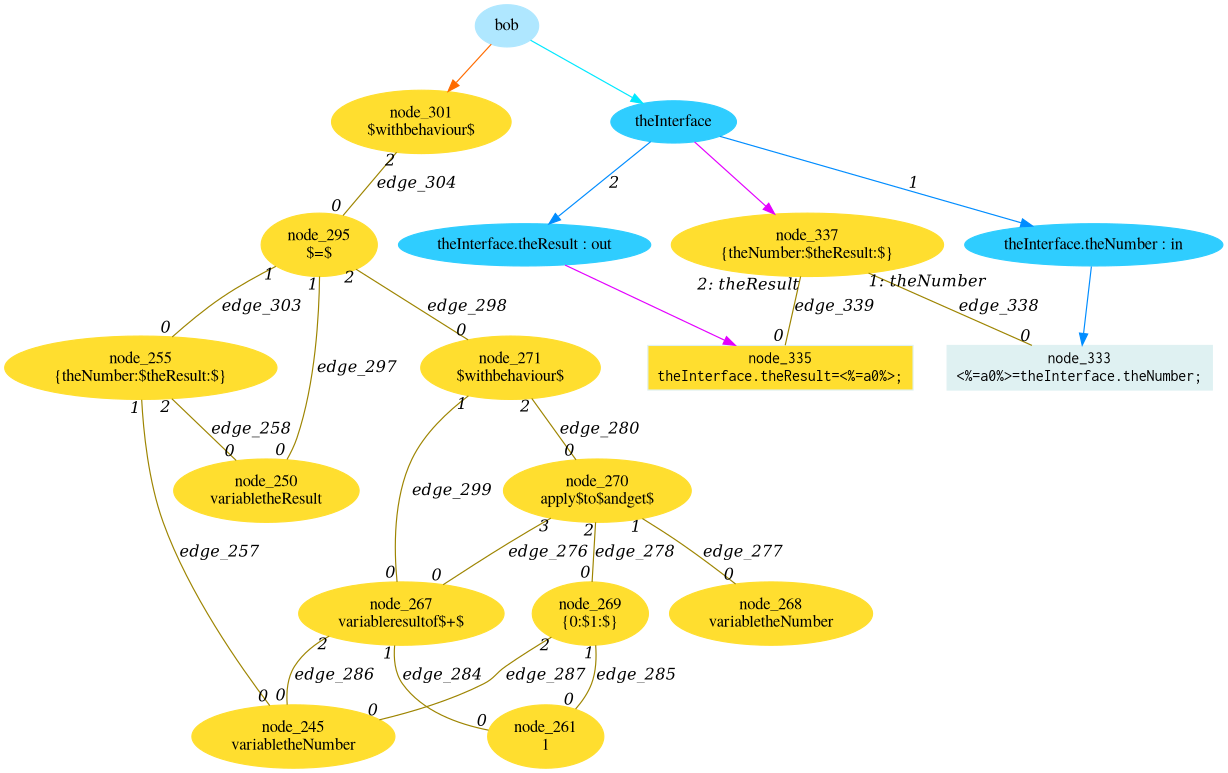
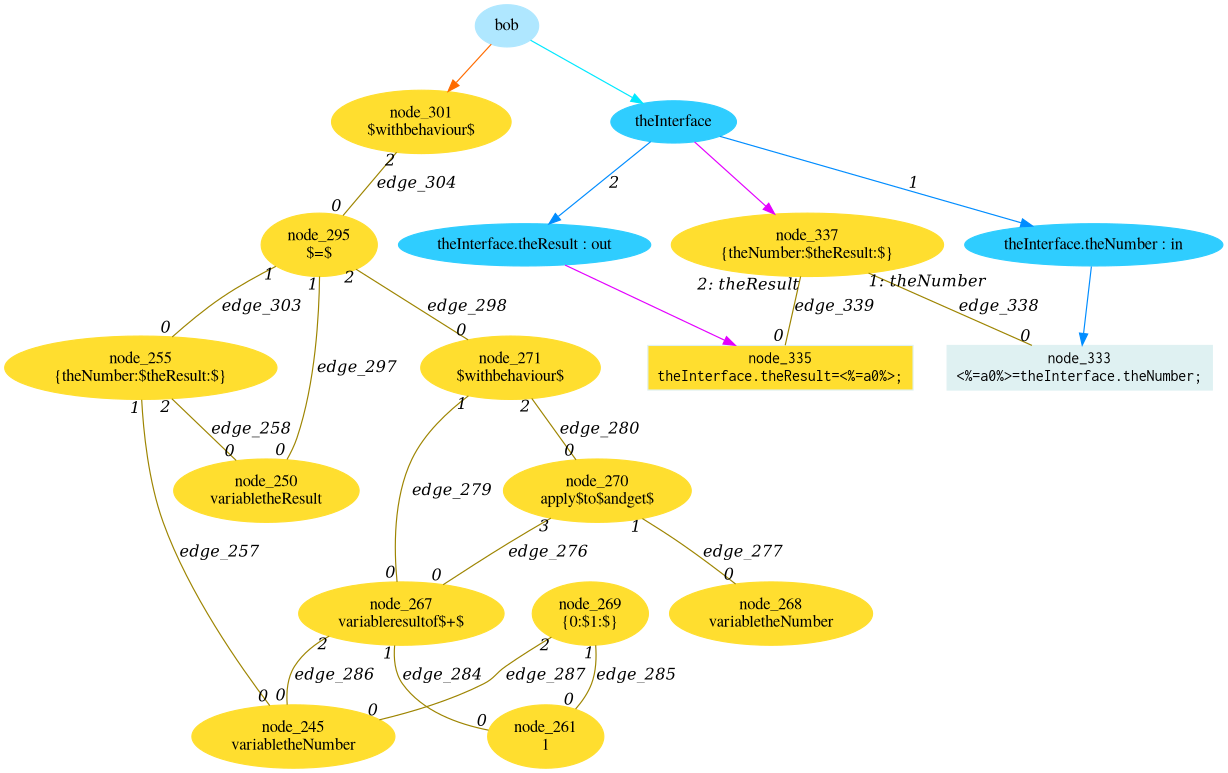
(452, 491) -> (452, 491)
(594, 552) -> none
